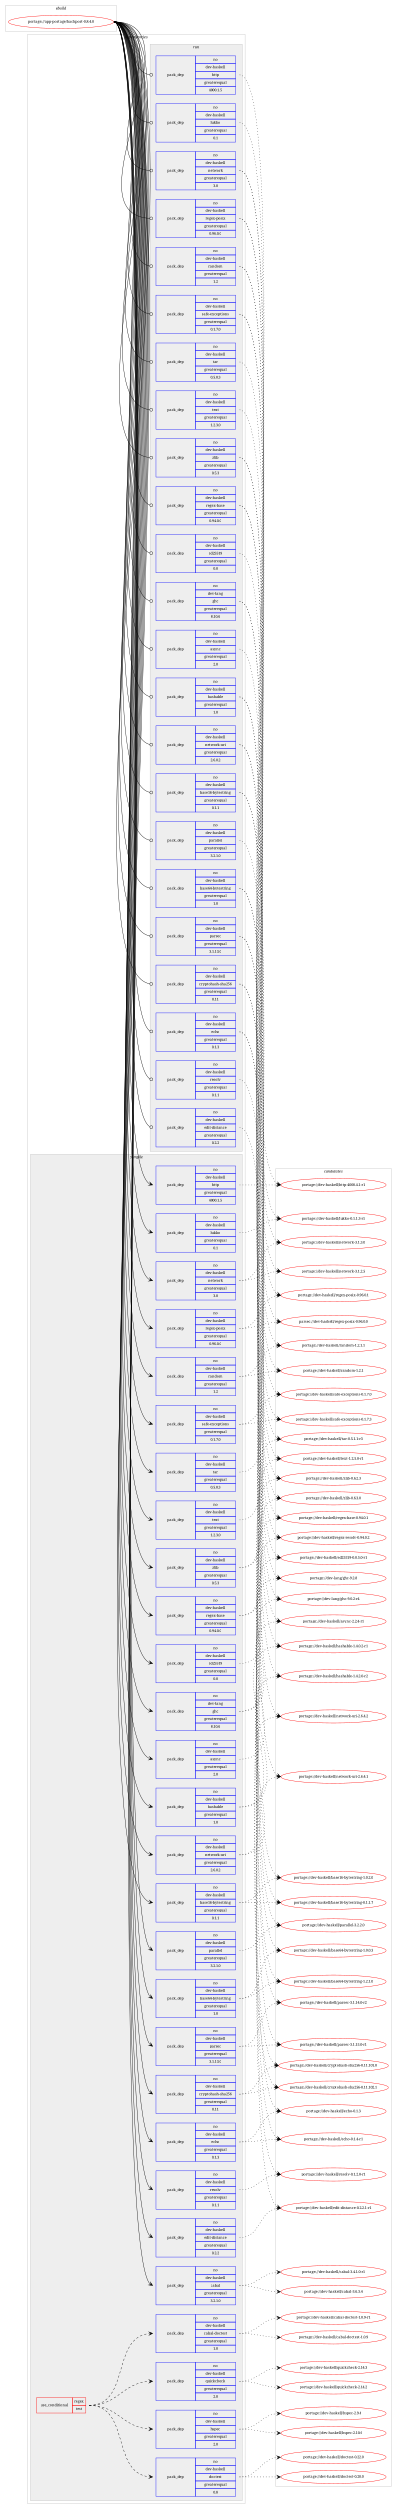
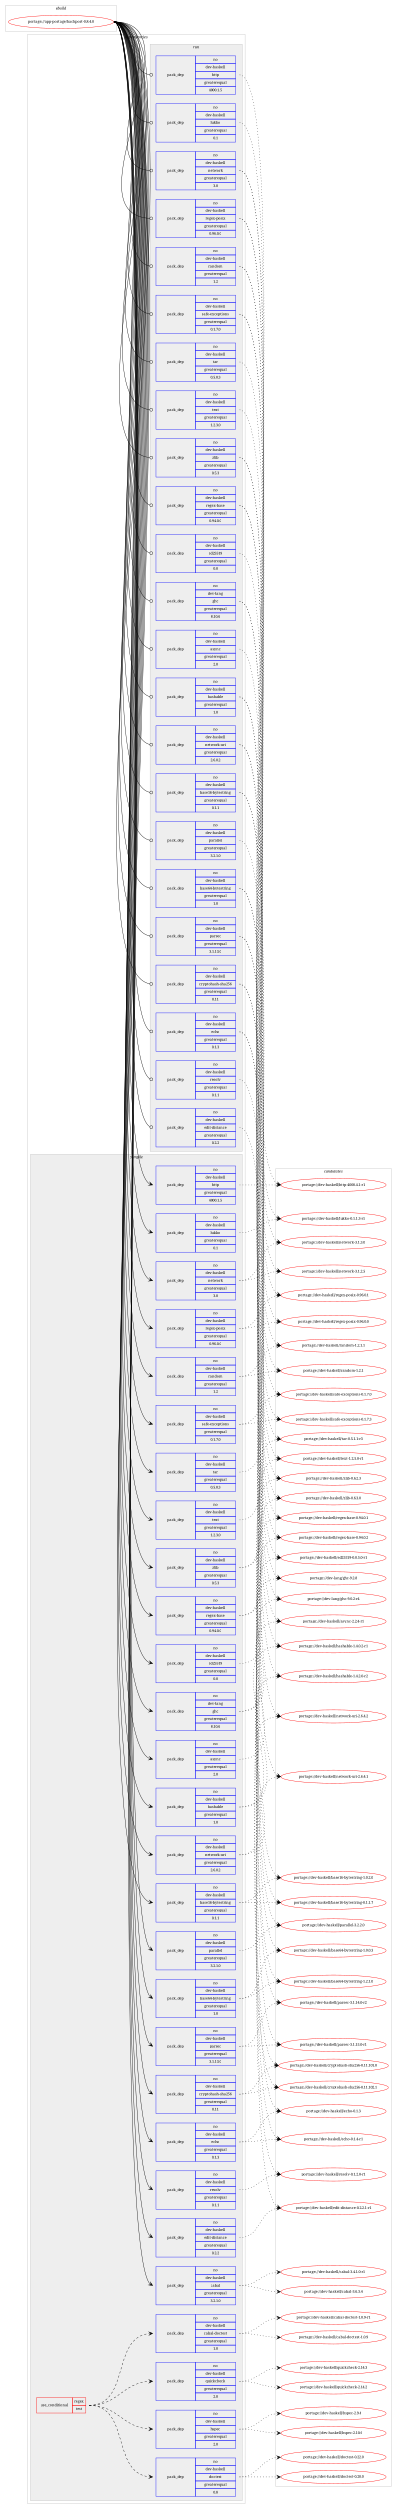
(334, 1322) -> (334, 1322)
(334, 1538) -> (334, 1538)
